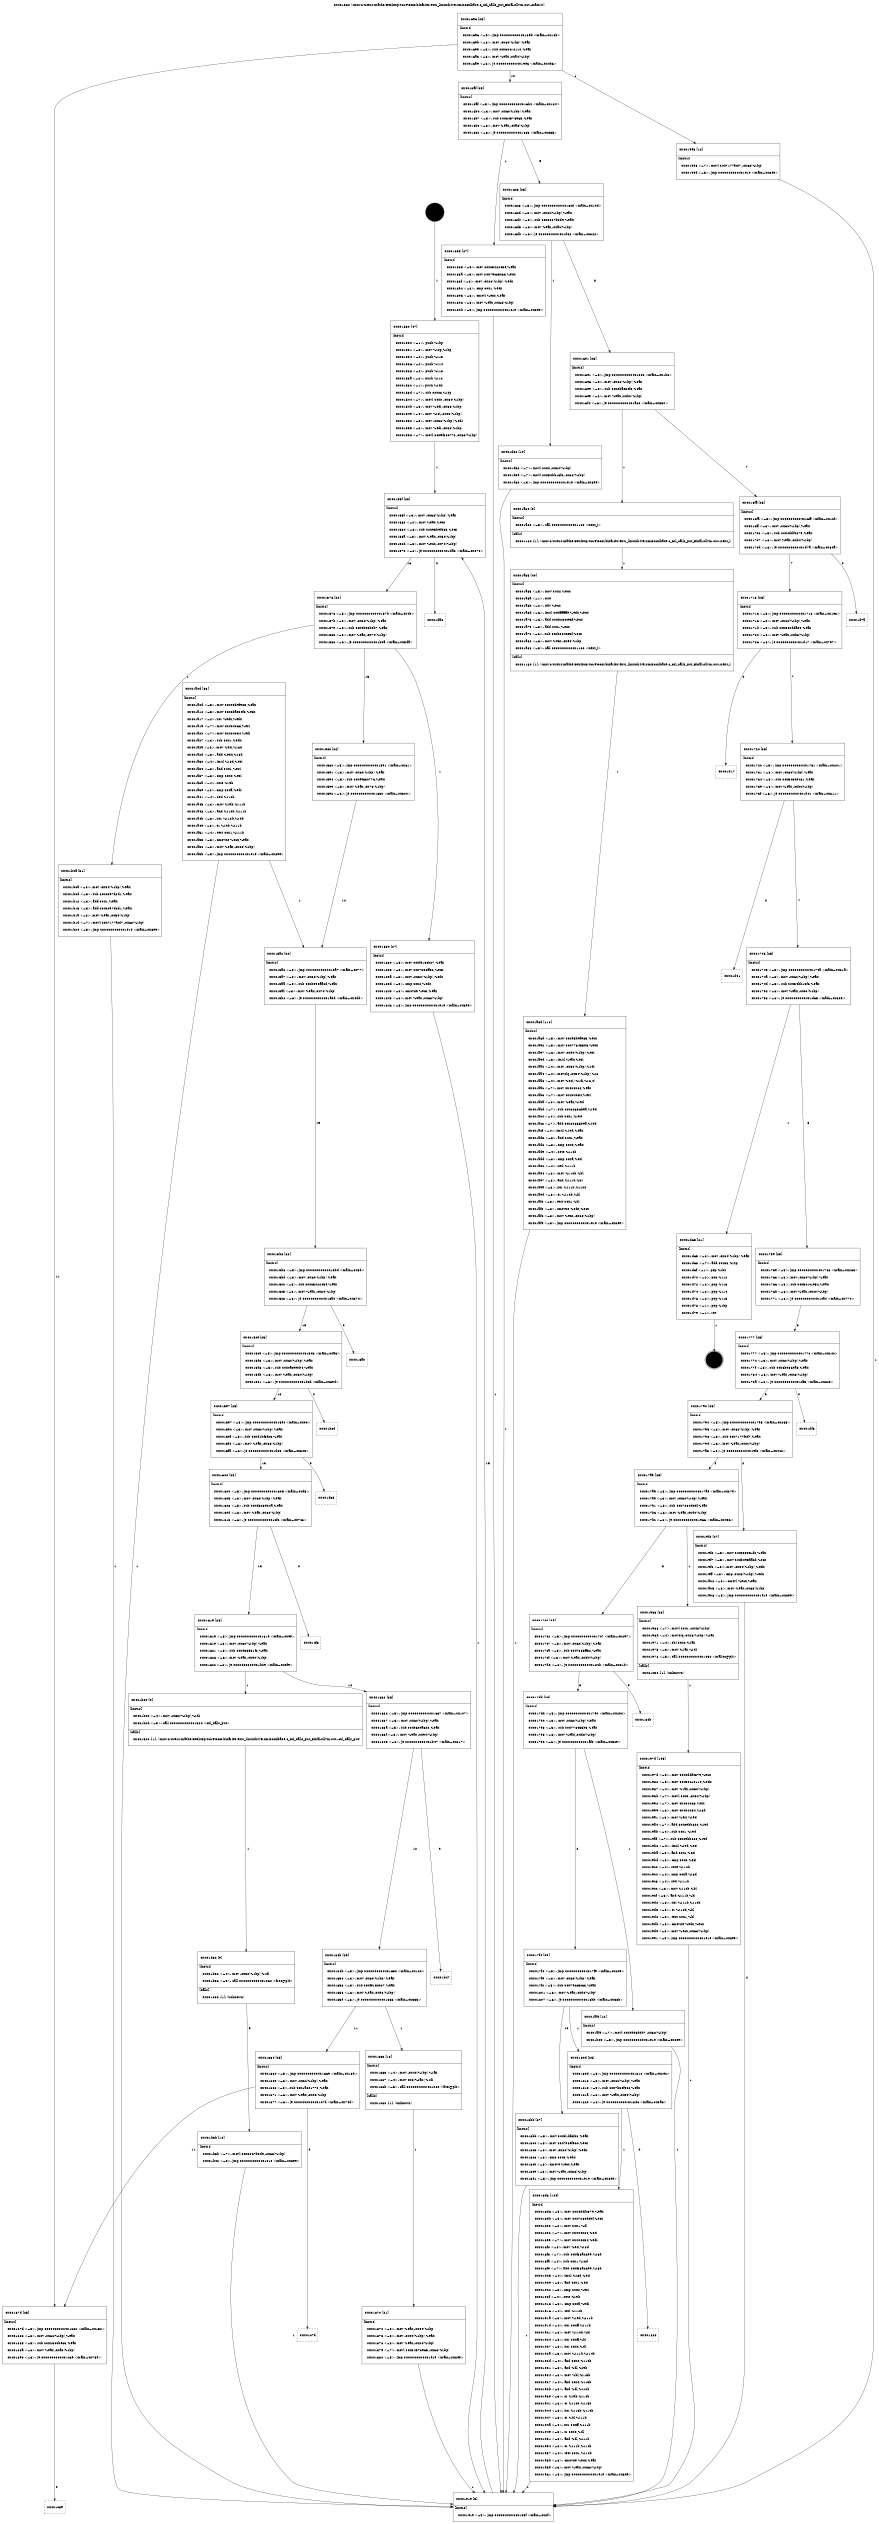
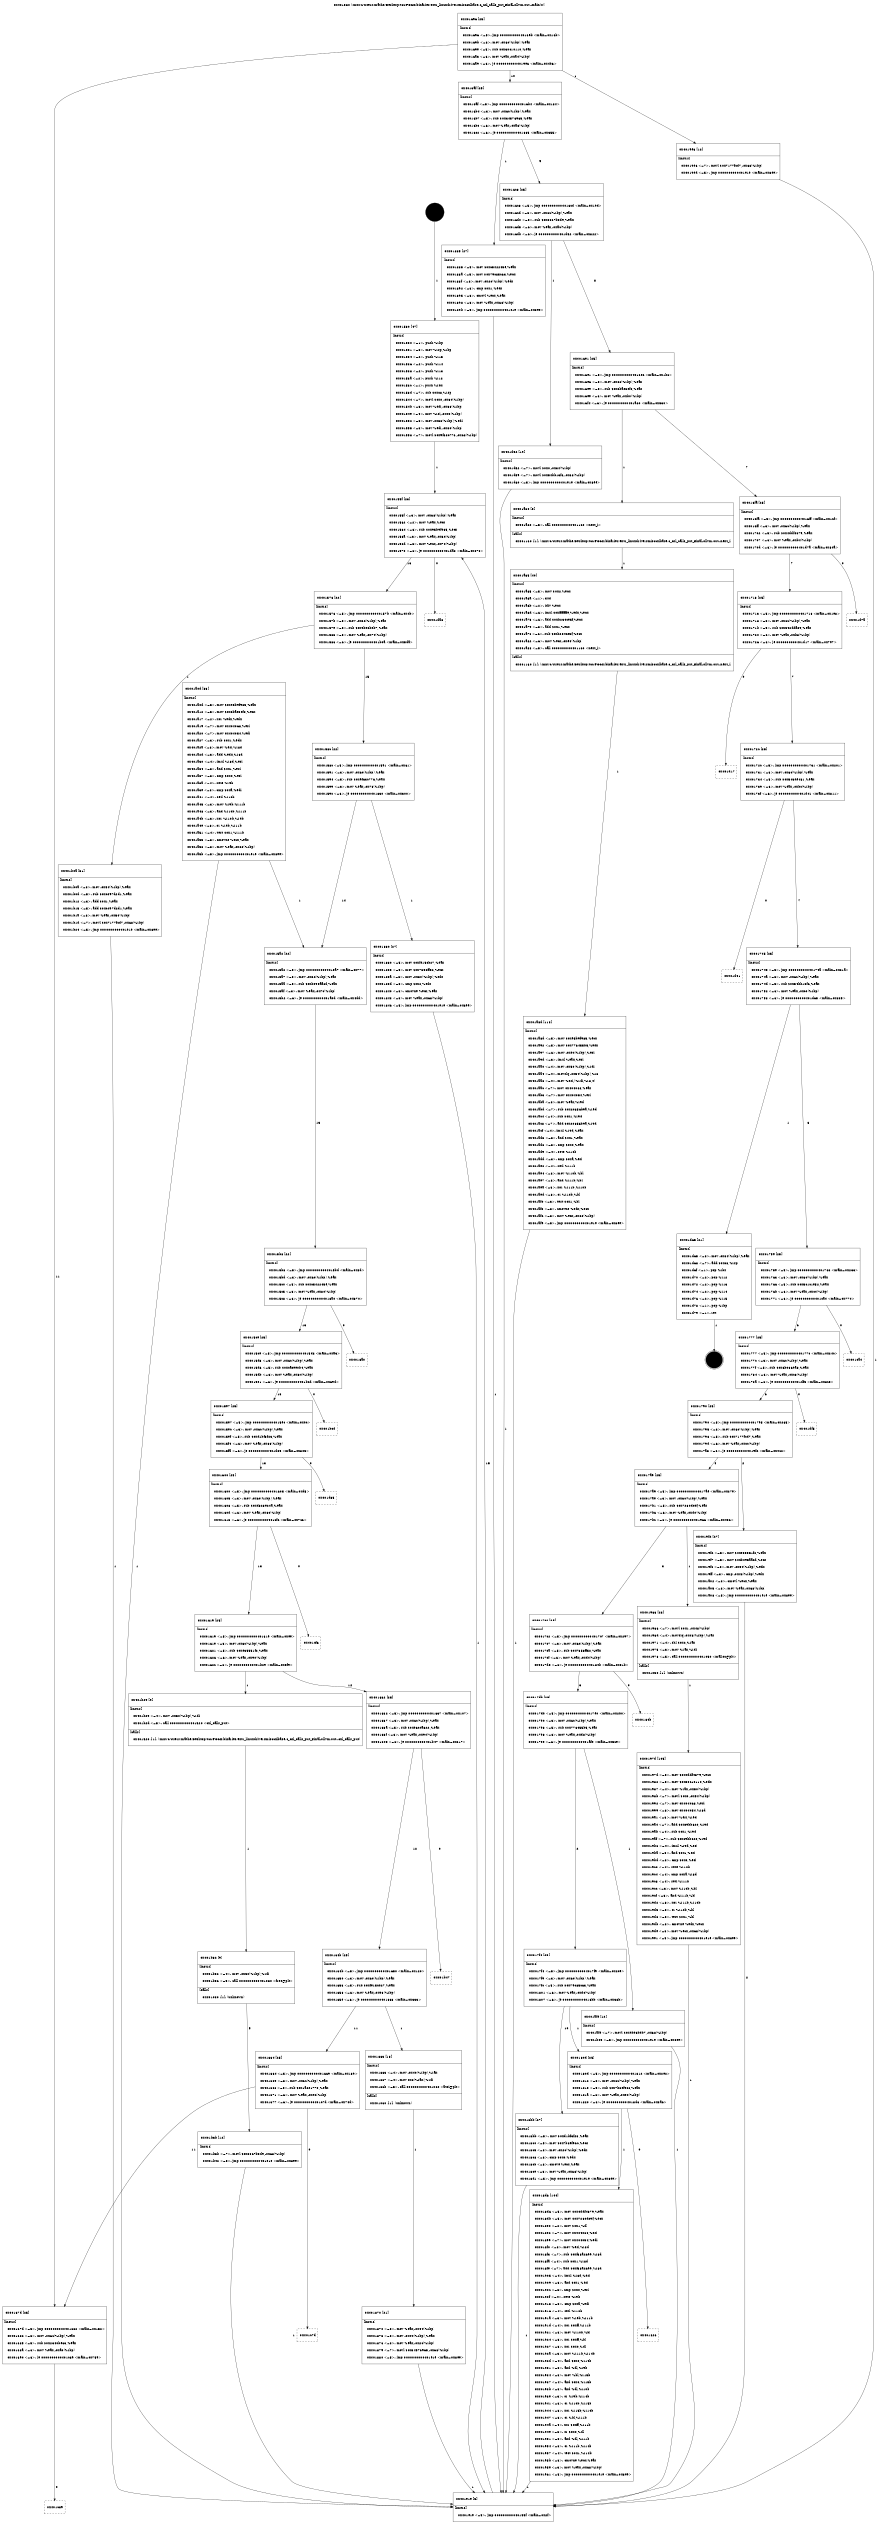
(437, 790) -> (391, 869)
none -> (854, 1360)
